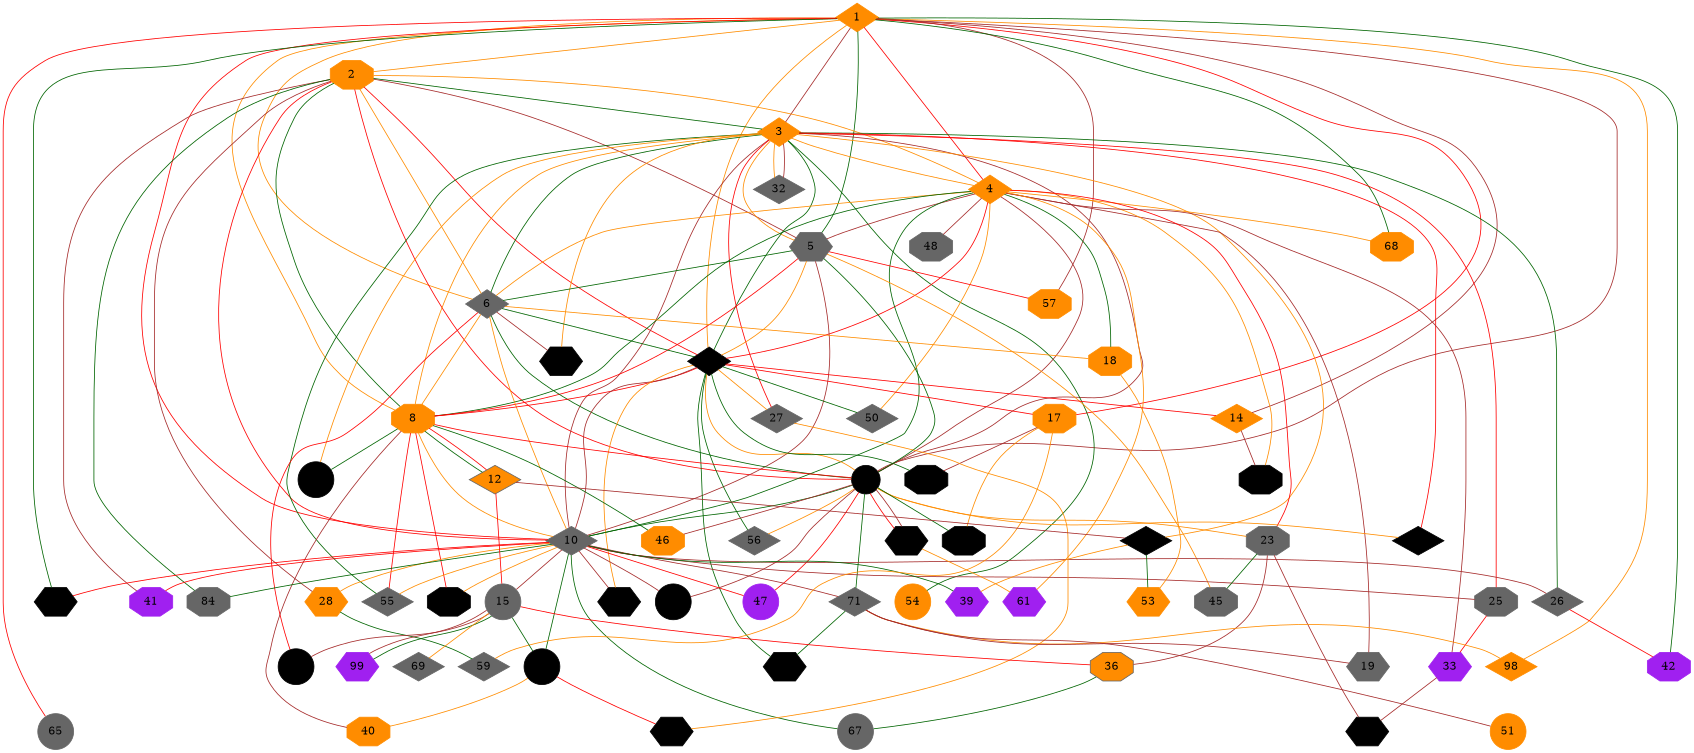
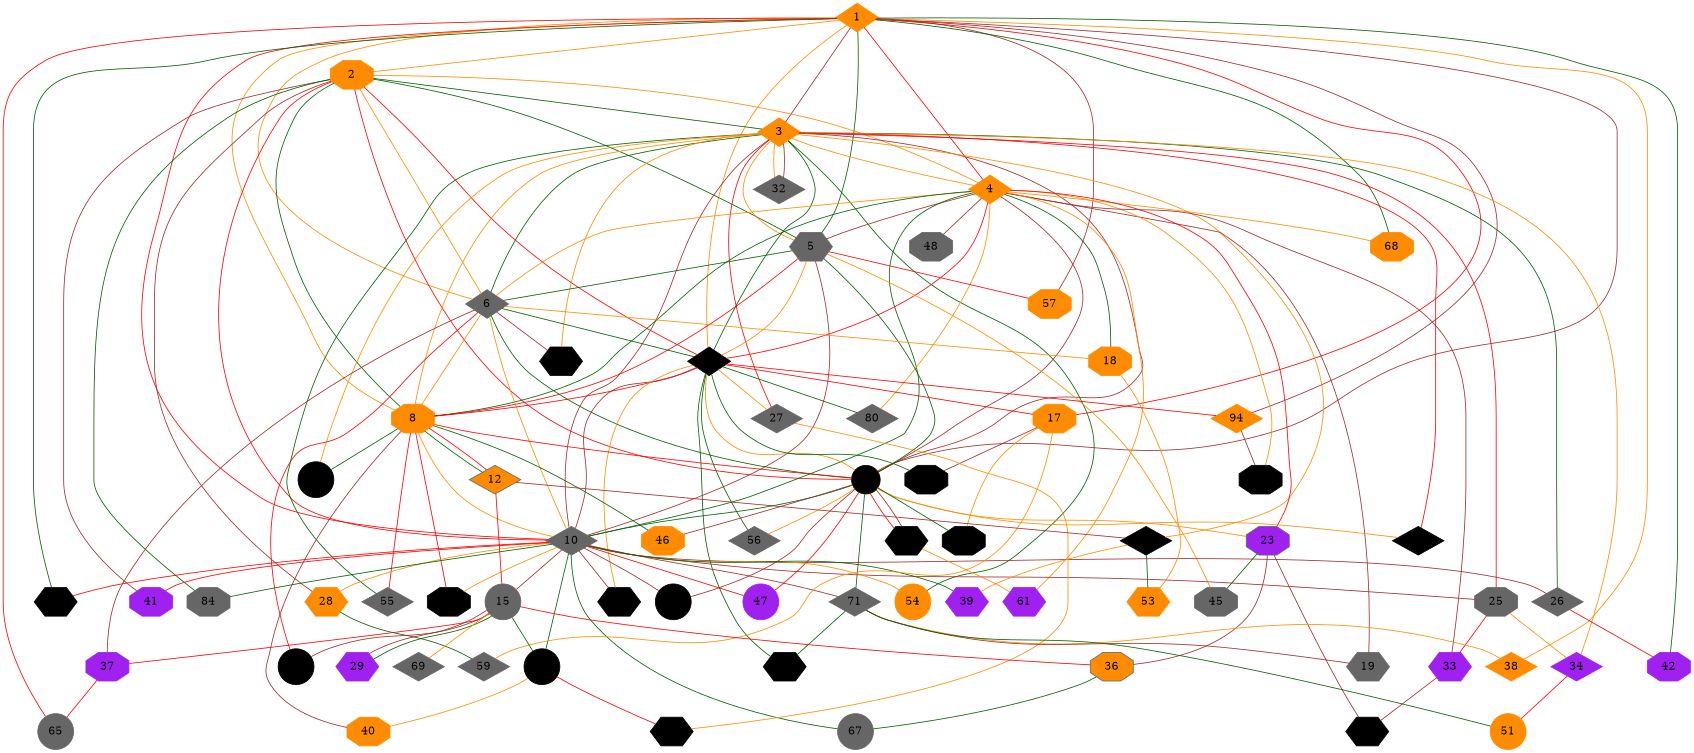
(591, 140) -> (591, 140)
(872, 419) -> (872, 419)
(1237, 419) -> (1237, 419)
(1268, 541) -> (1268, 541)
(475, 565) -> (745, 562)
(1164, 653) -> (1164, 653)
none -> (107, 667)
(357, 667) -> (357, 667)
(1511, 667) -> (1511, 667)
none -> (1577, 667)
